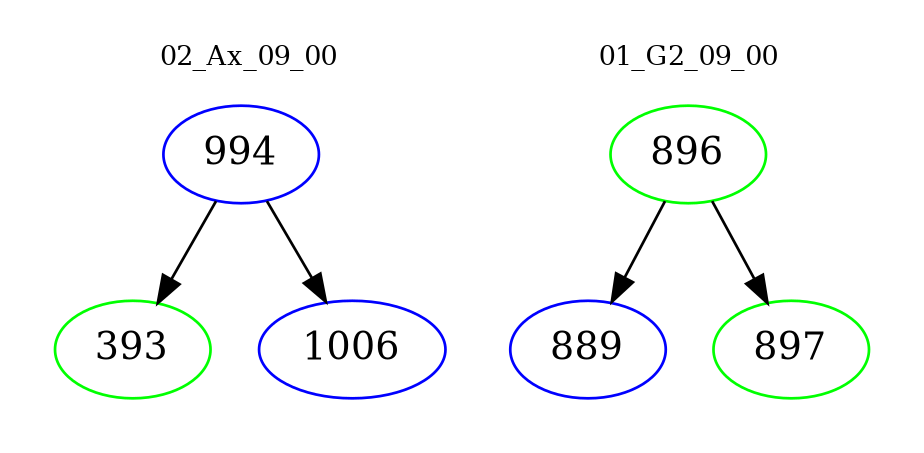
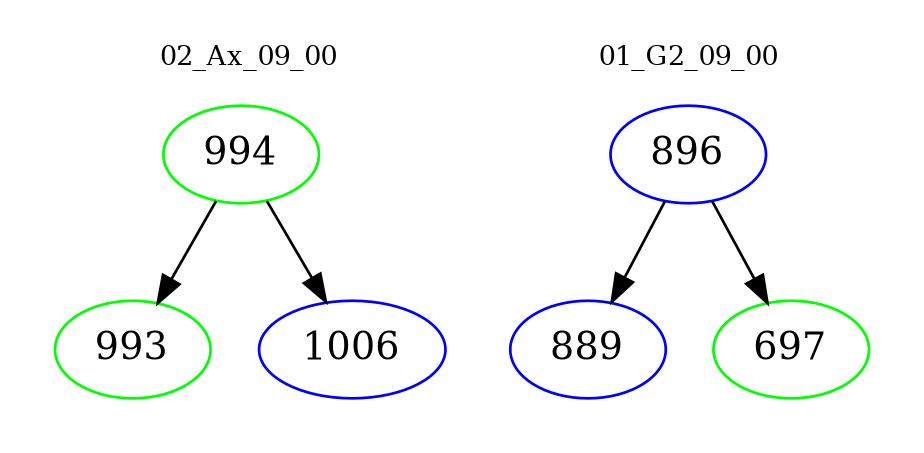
(241, 154) -> (241, 154)
(688, 154) -> (688, 154)
(133, 350) -> (133, 350)
(791, 350) -> (791, 350)
